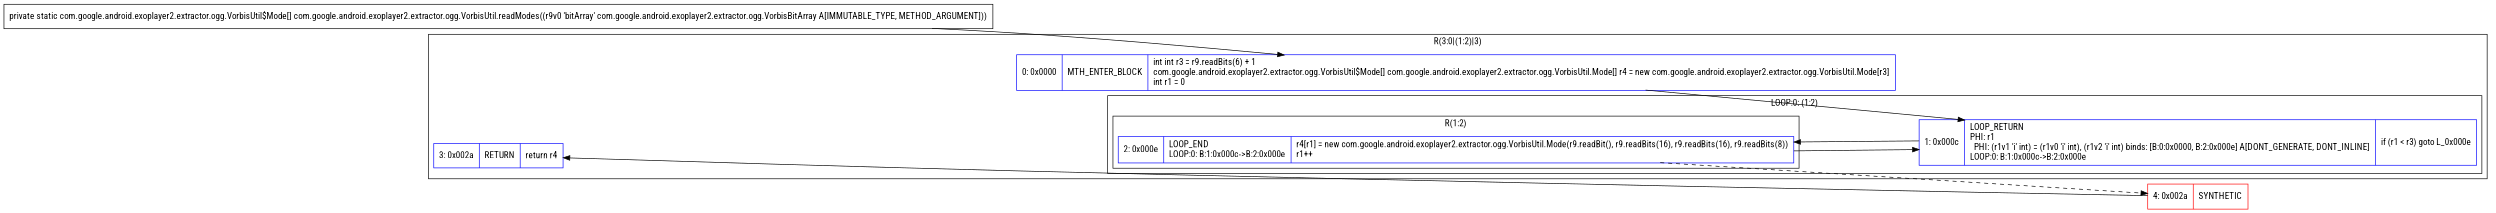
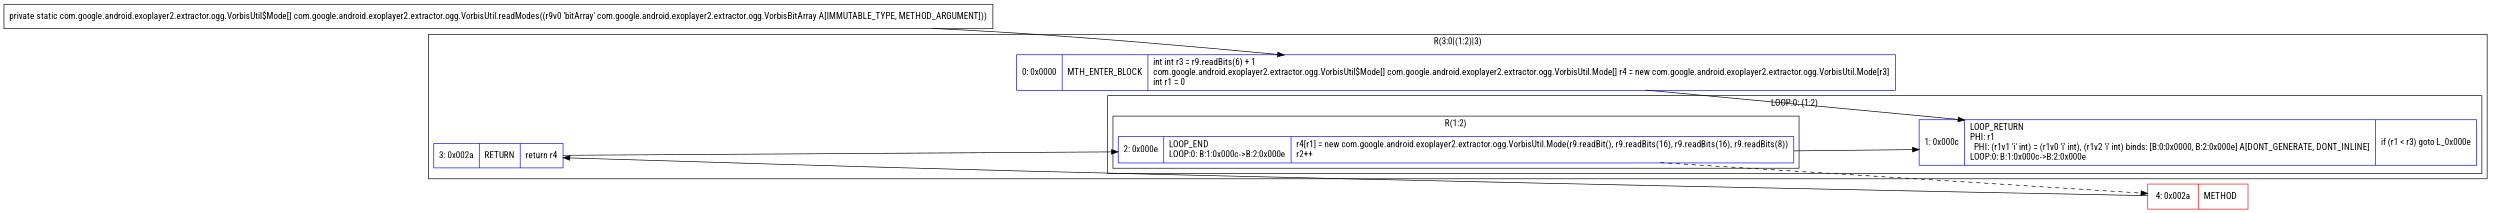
(1860, 141) -> (837, 154)
(1305, 154) -> (1305, 154)
(2221, 196) -> (2221, 196)
